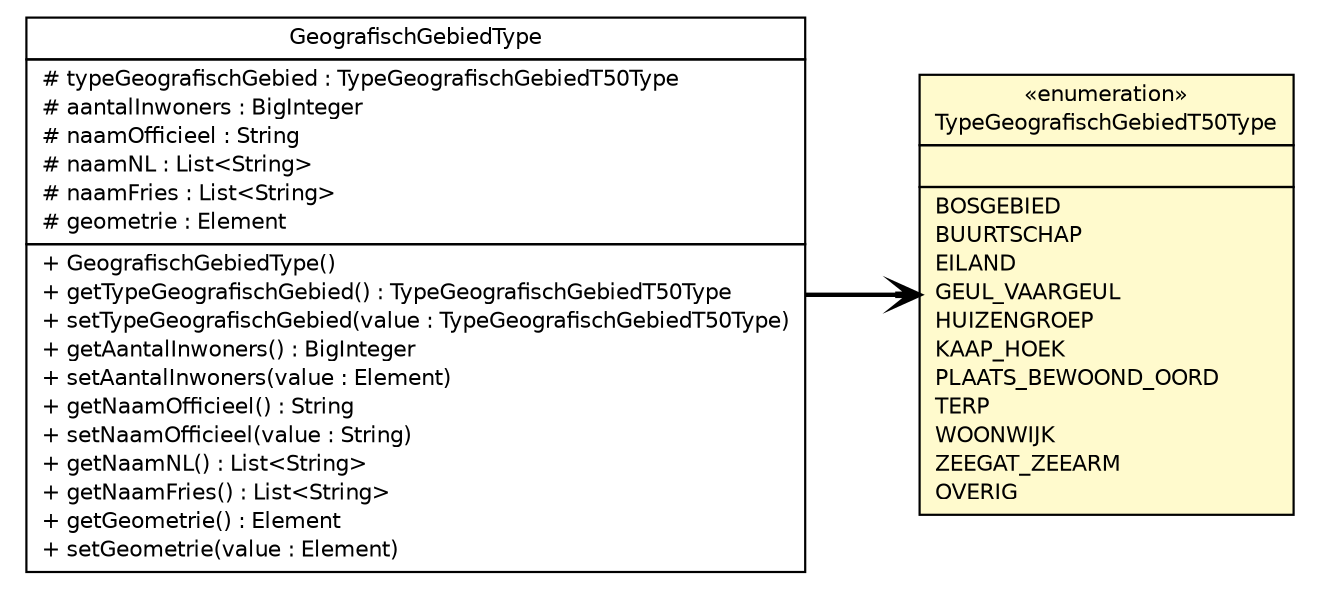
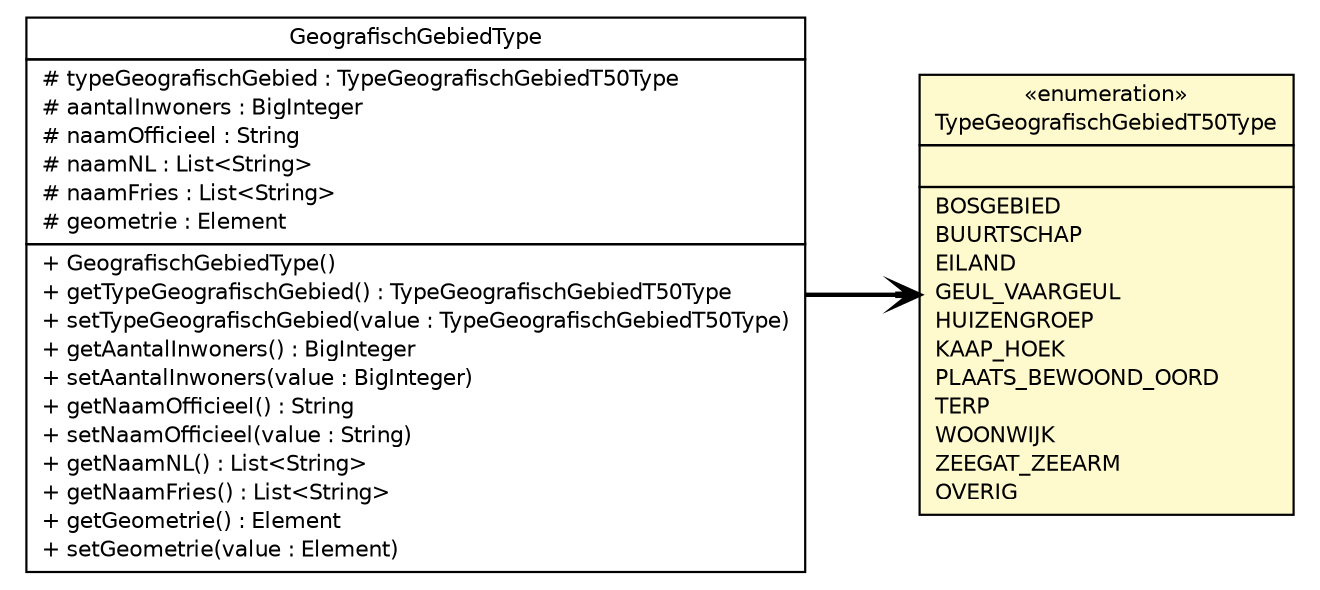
(248, 378) -> (257, 378)
